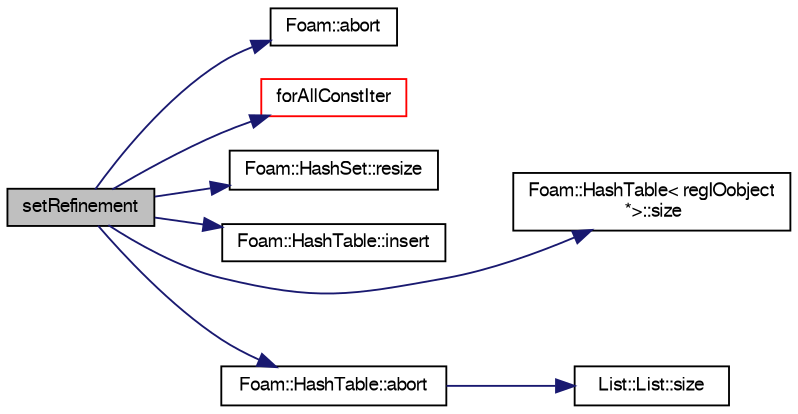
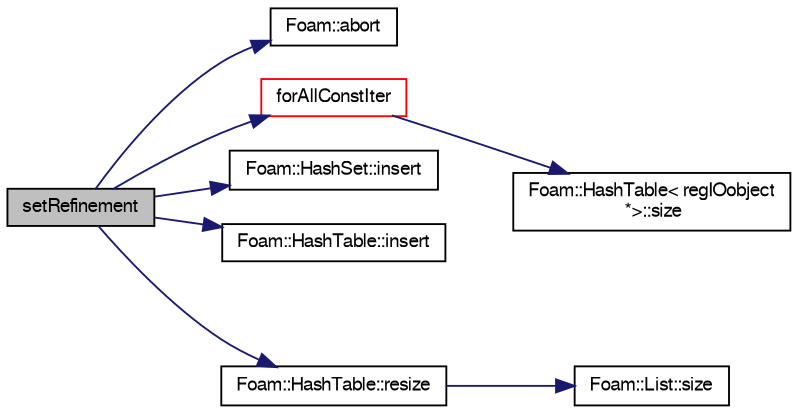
(334, 170) -> (334, 170)
(339, 293) -> (471, 141)
(334, 386) -> (334, 386)
(652, 386) -> (652, 386)
